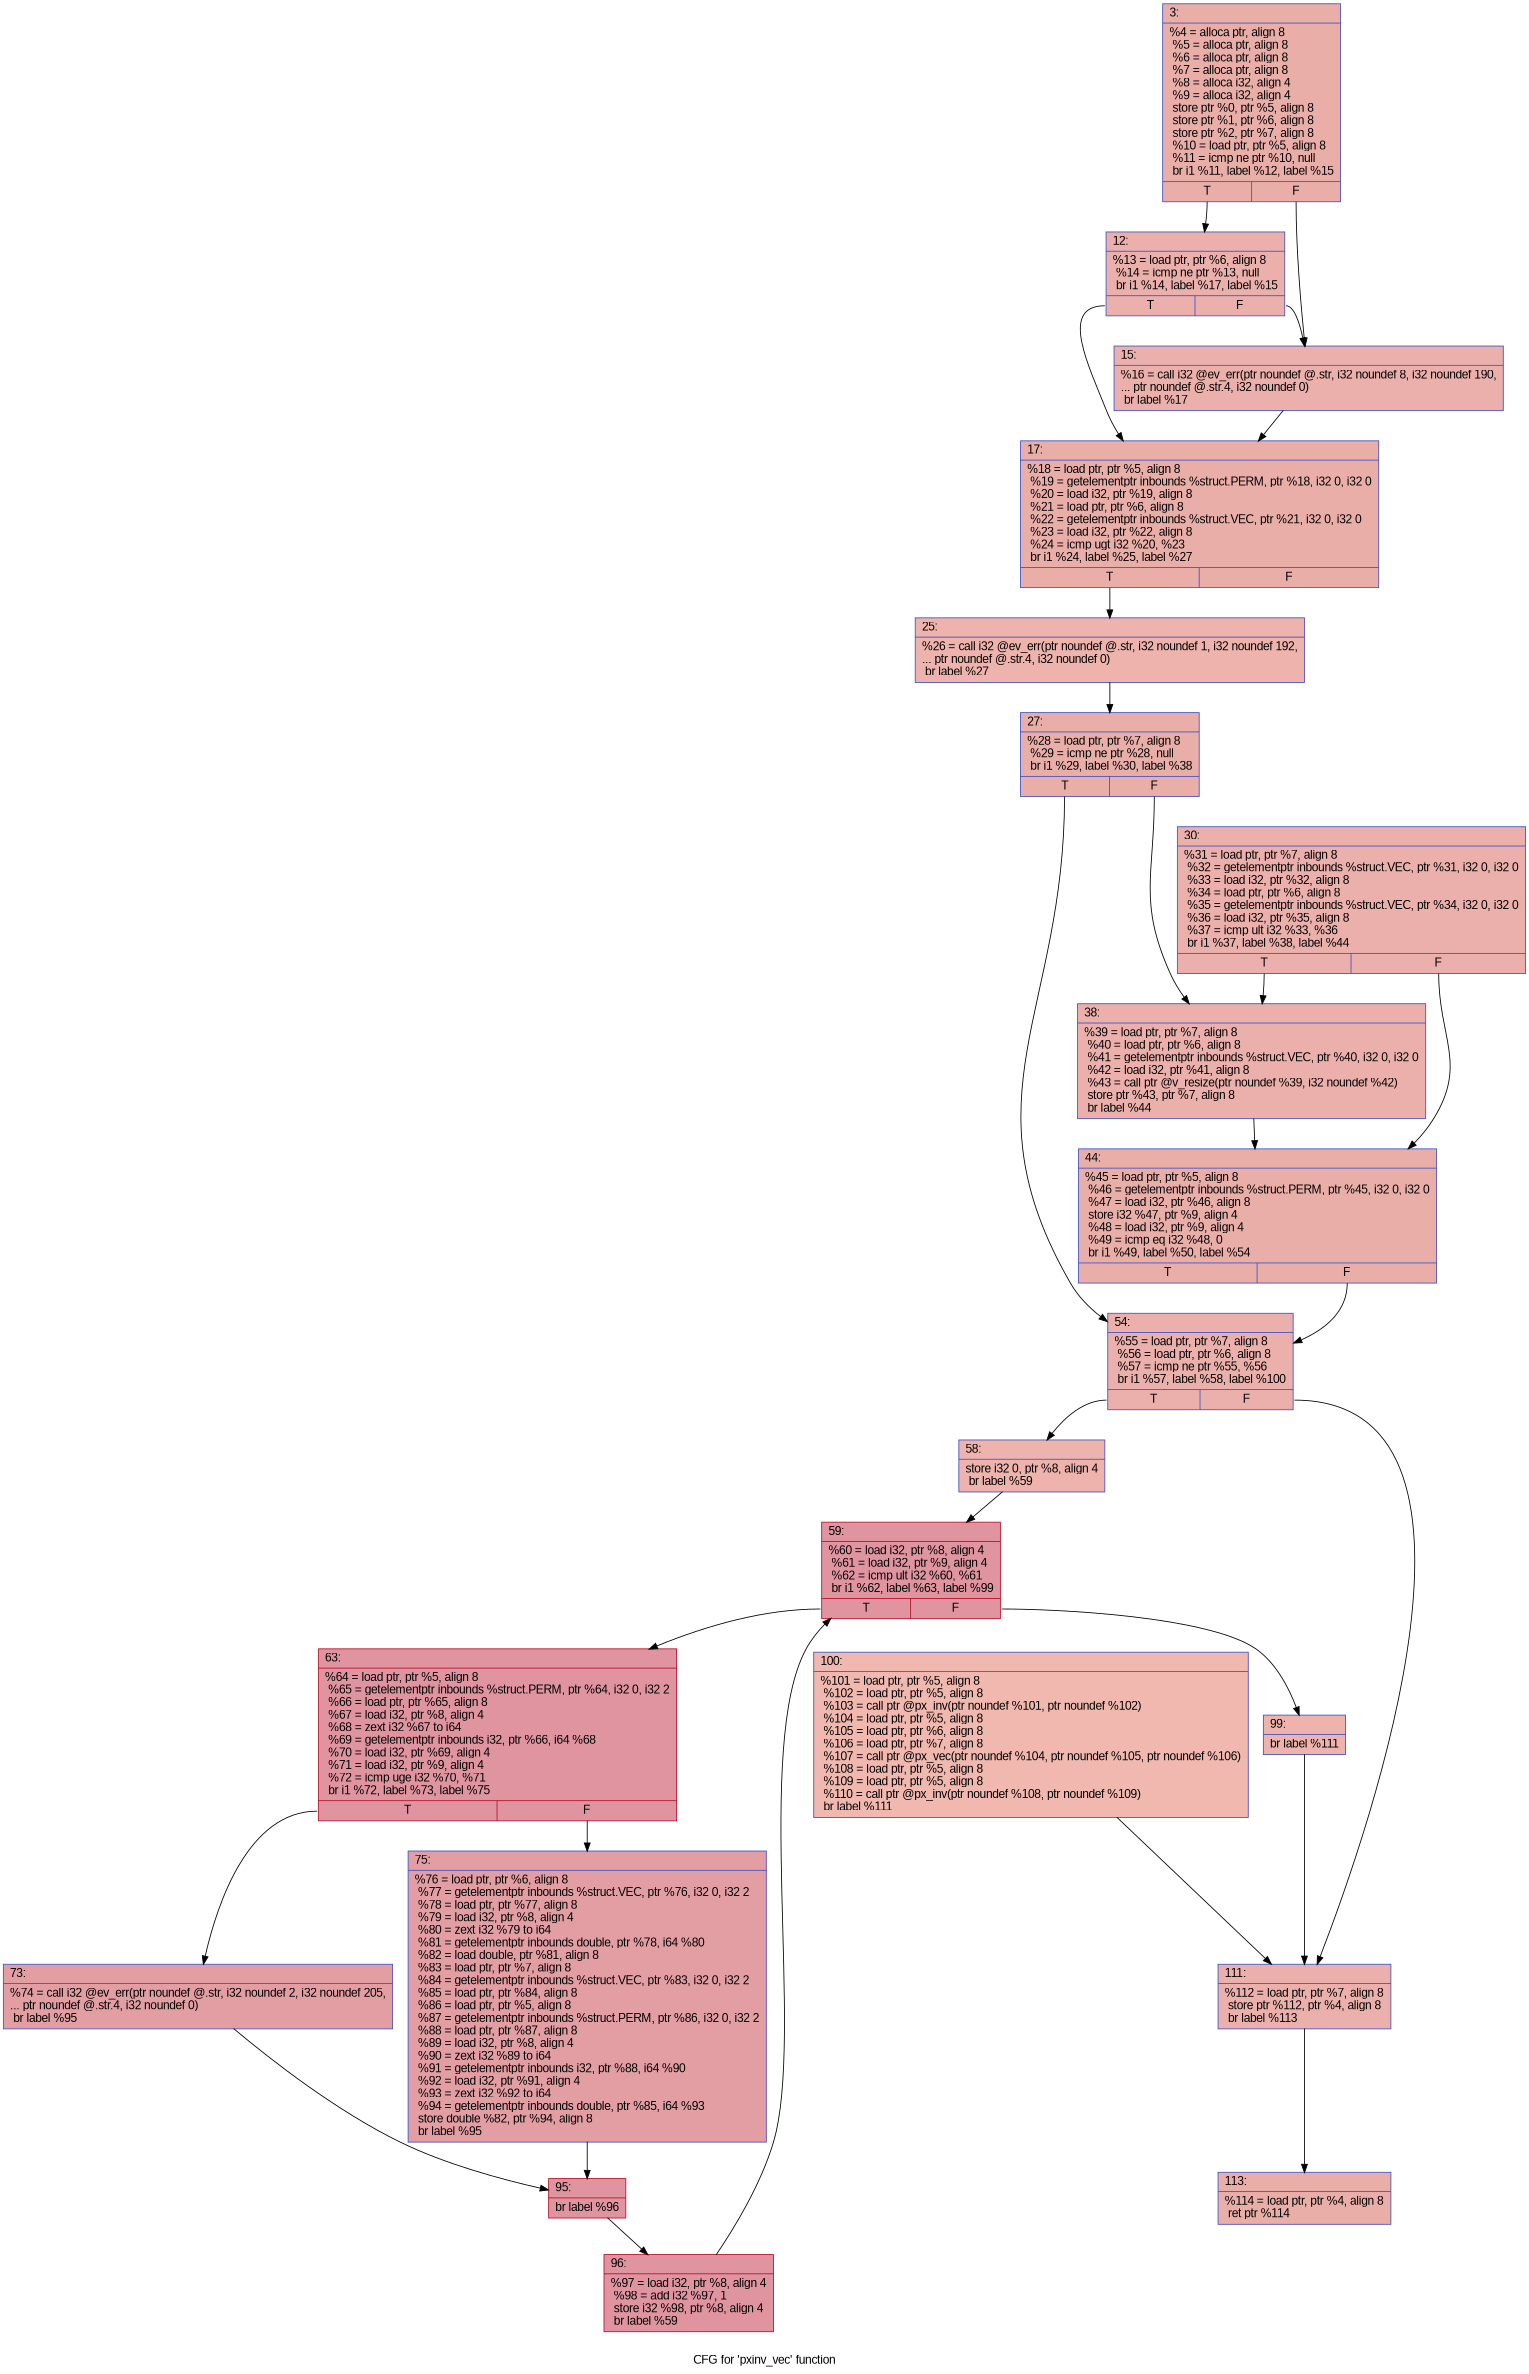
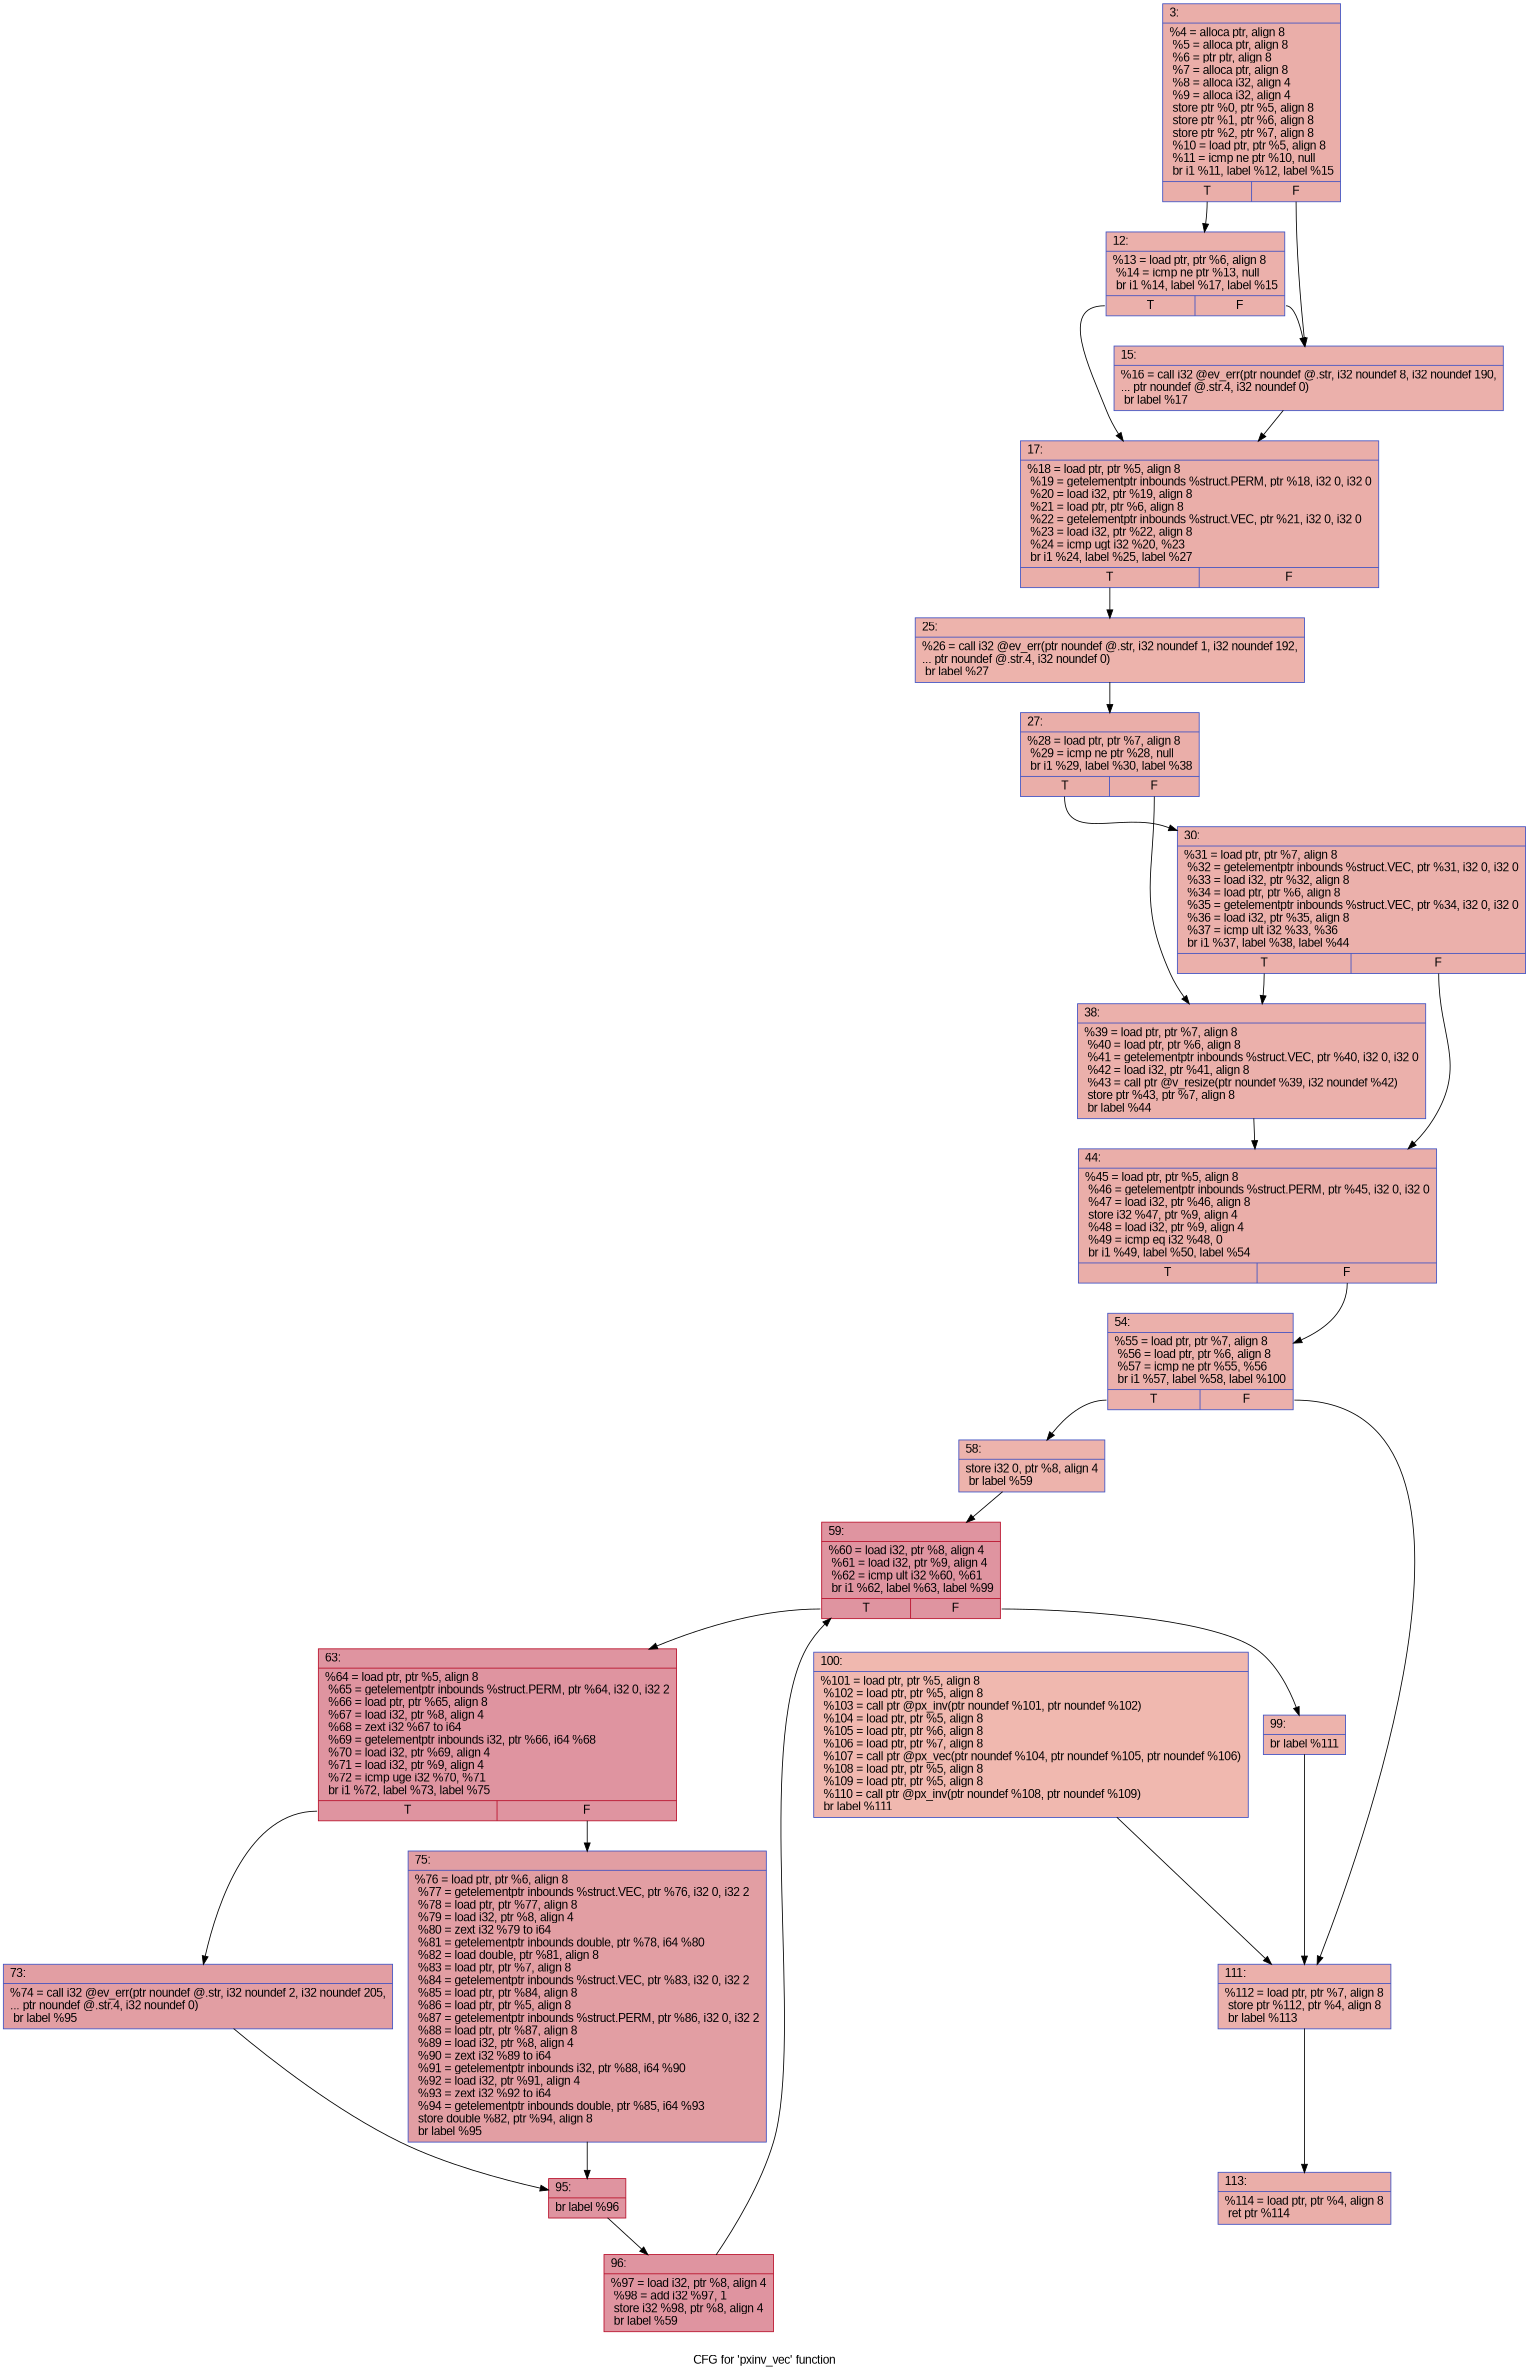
(1229, 58) -> (1221, 58)
(1025, 1066) -> (1109, 823)
